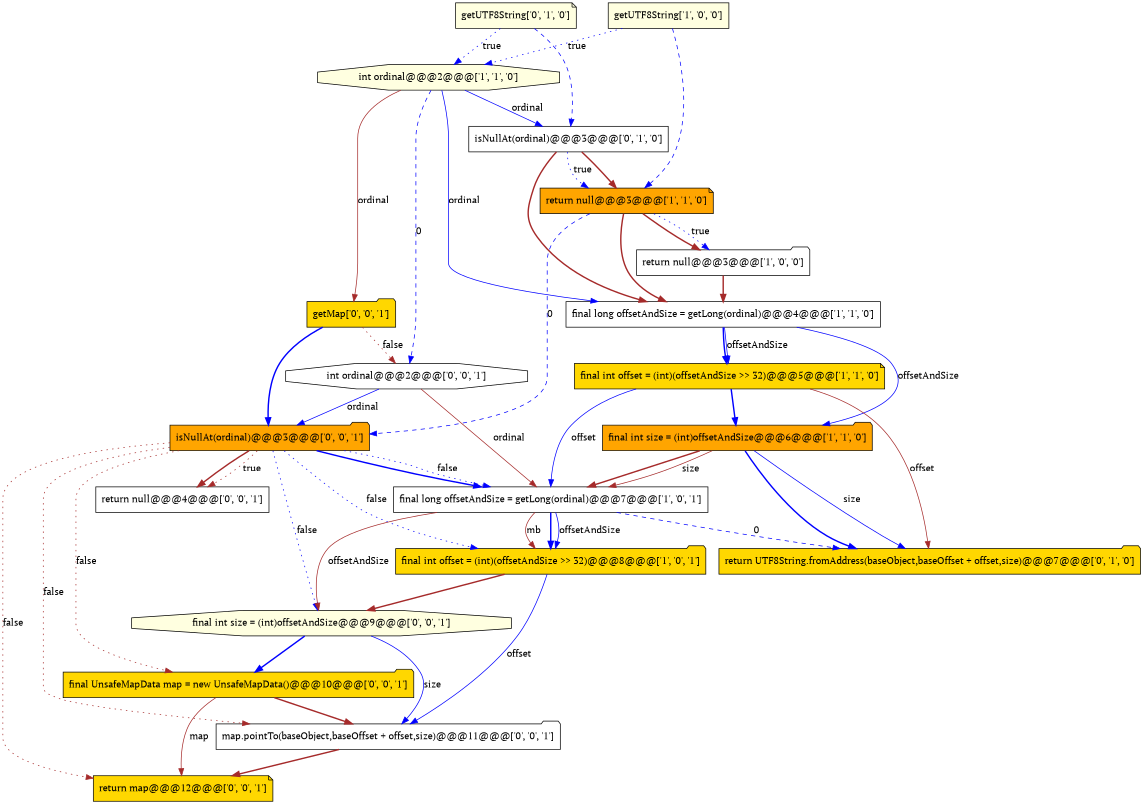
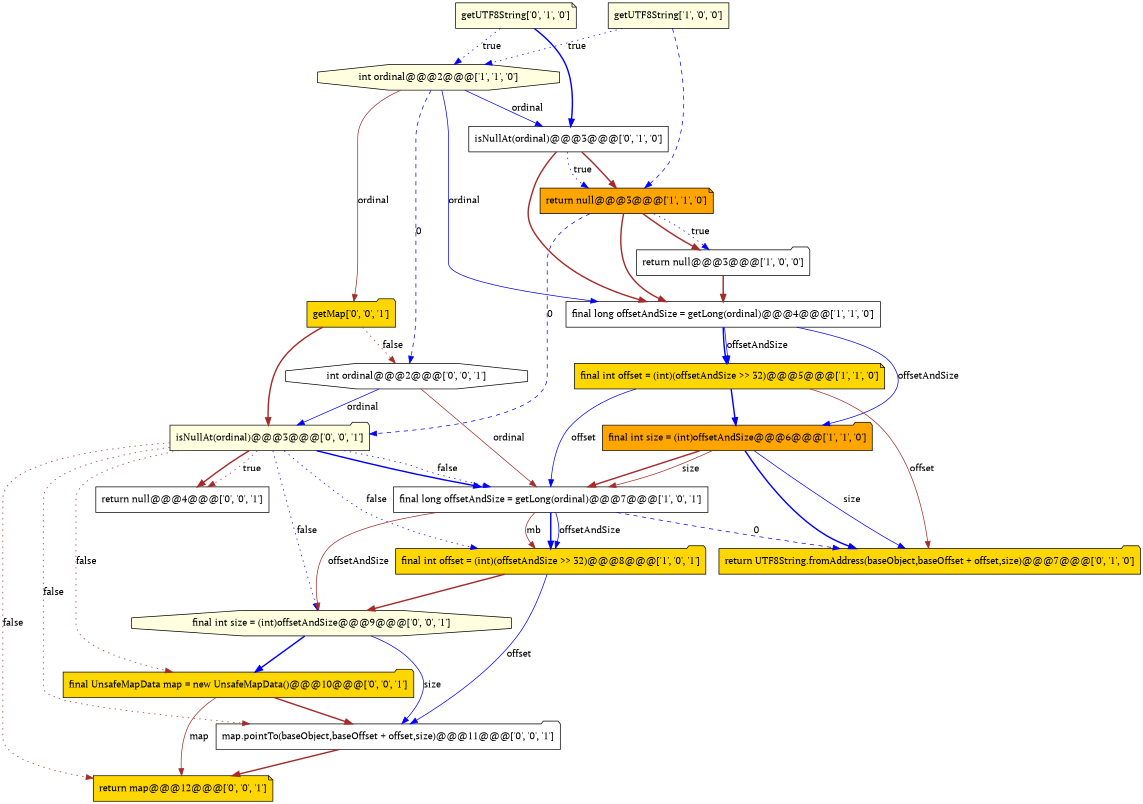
(567, 68) -> (567, 68)
(280, 363) -> (280, 363)
(270, 438) -> (270, 438)
